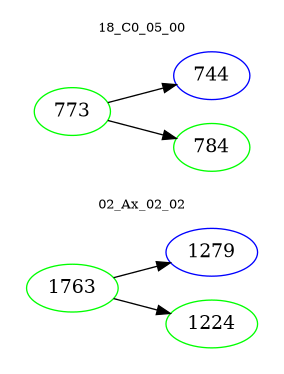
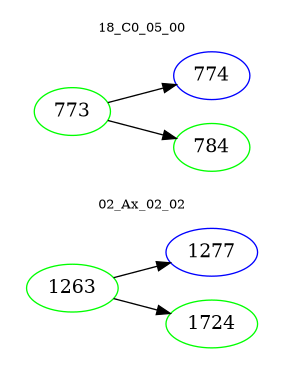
(212, 76) -> (212, 76)
(212, 252) -> (212, 252)
(72, 288) -> (72, 288)
(212, 324) -> (212, 324)
